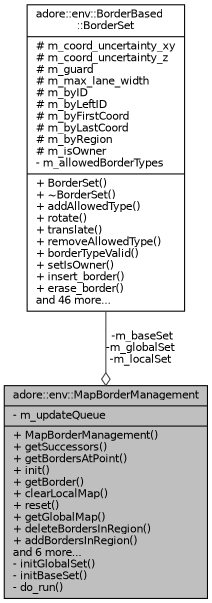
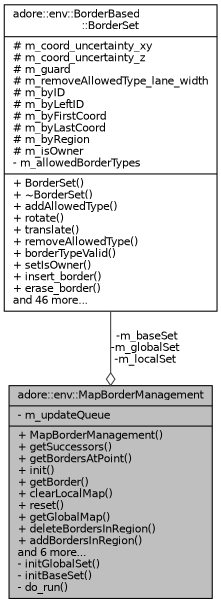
(93, 81) -> (111, 81)
